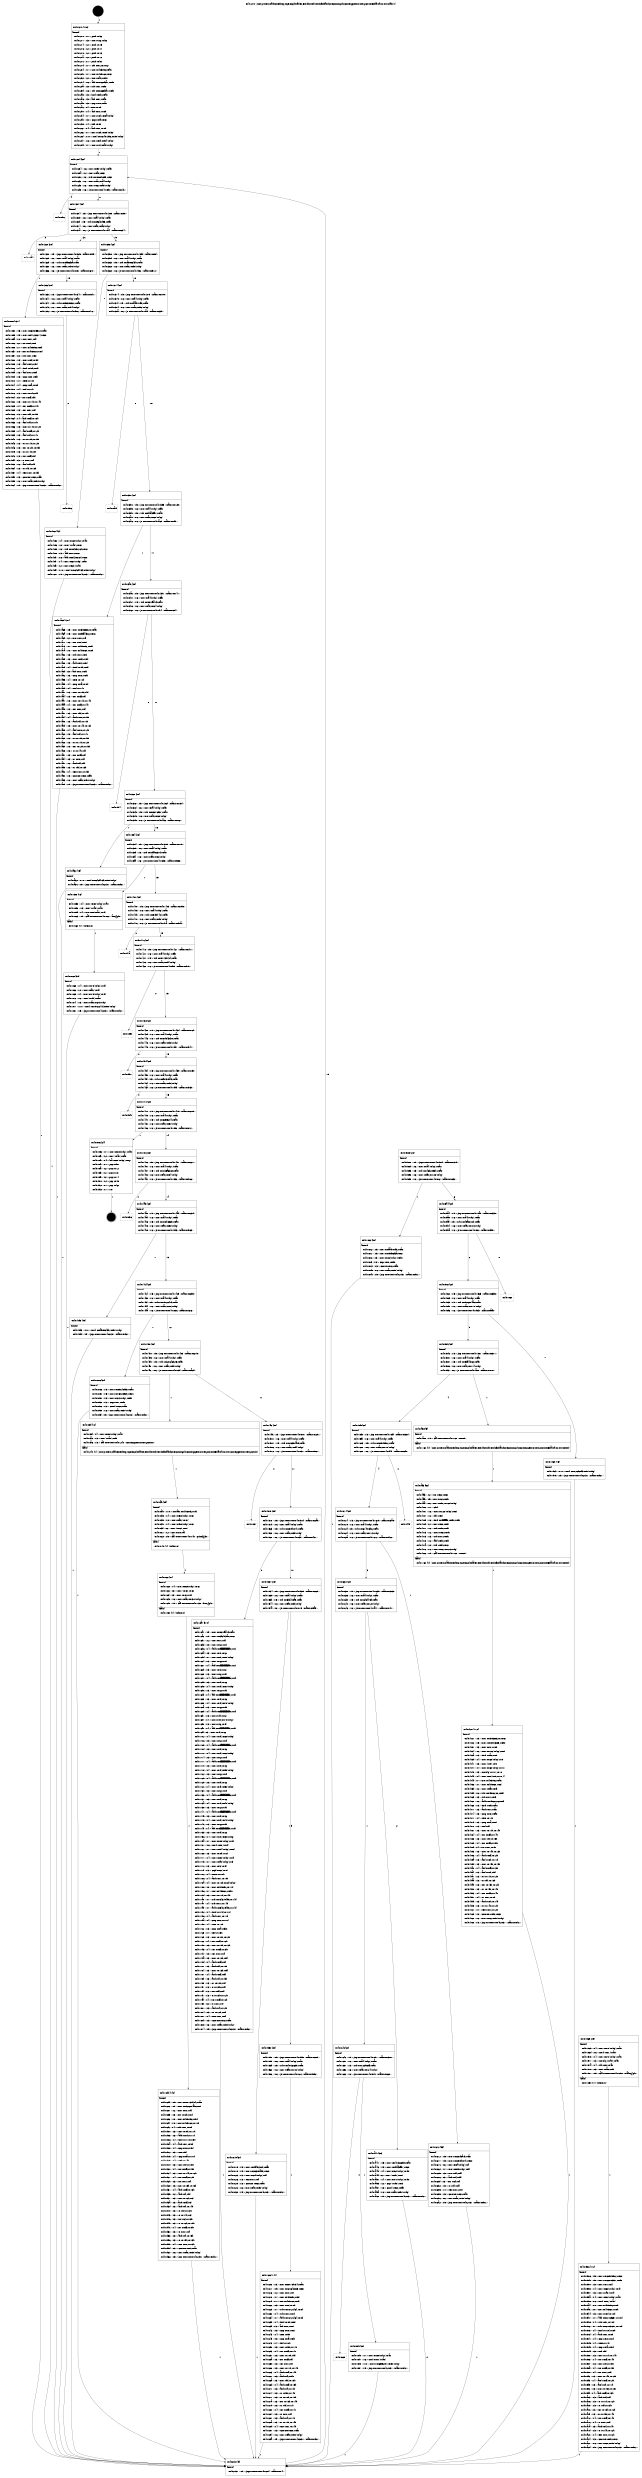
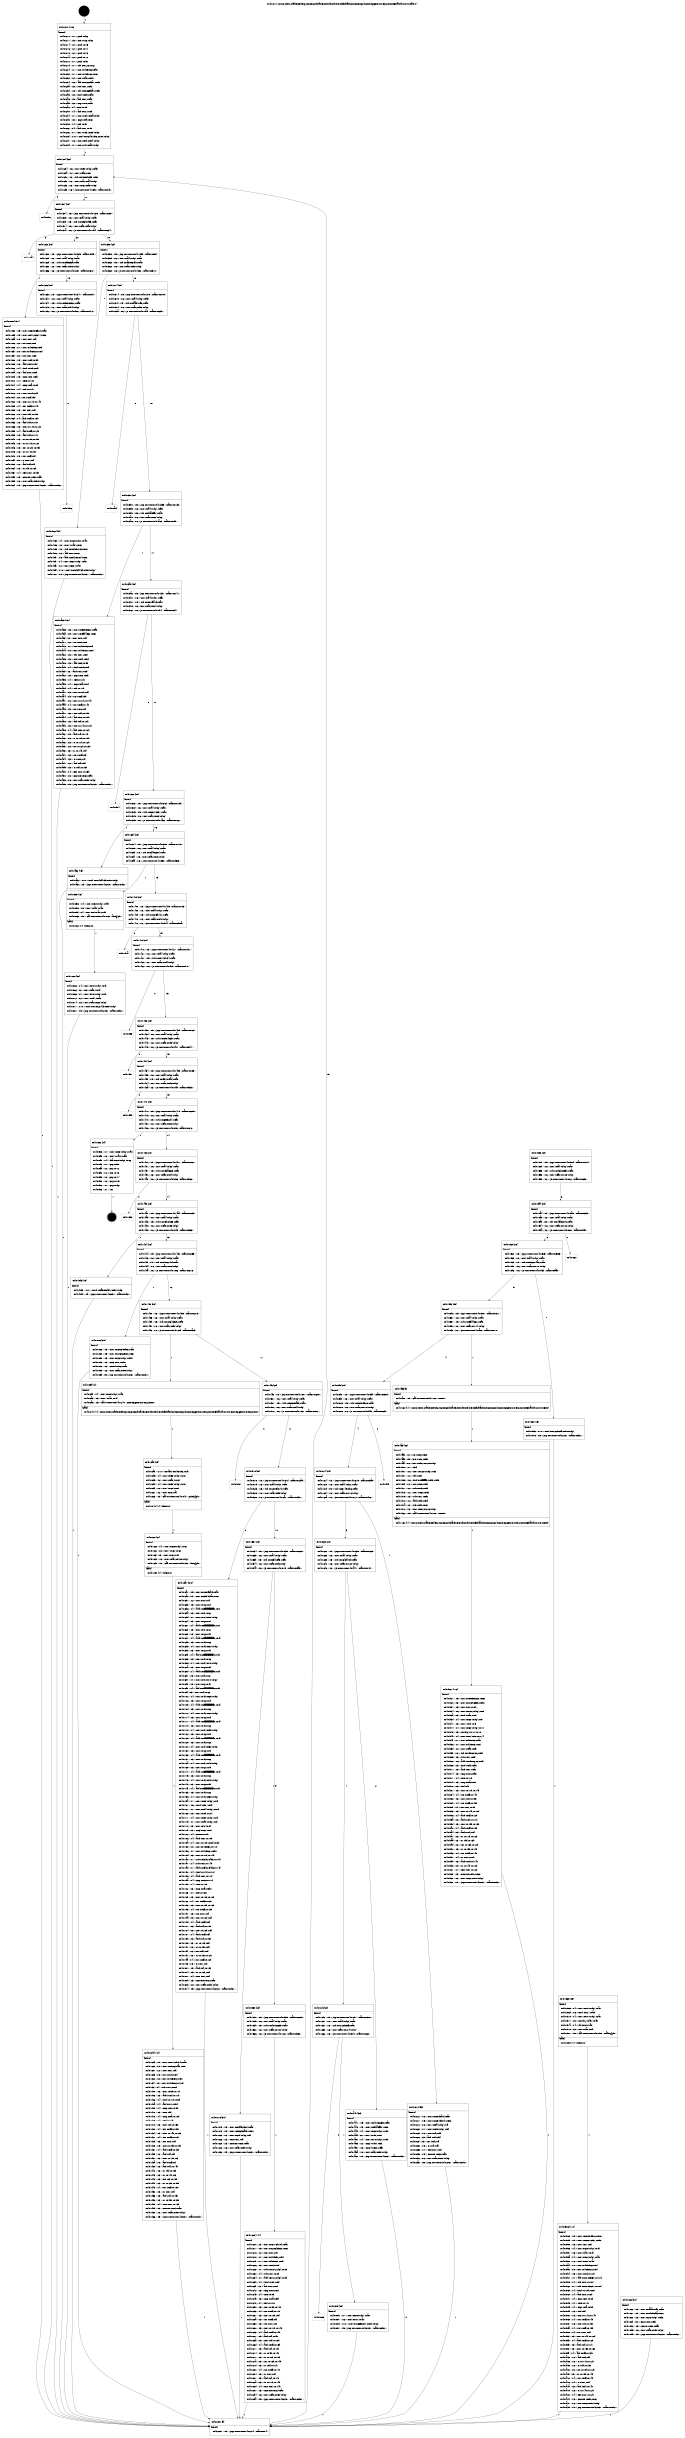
(411, 1209) -> none
